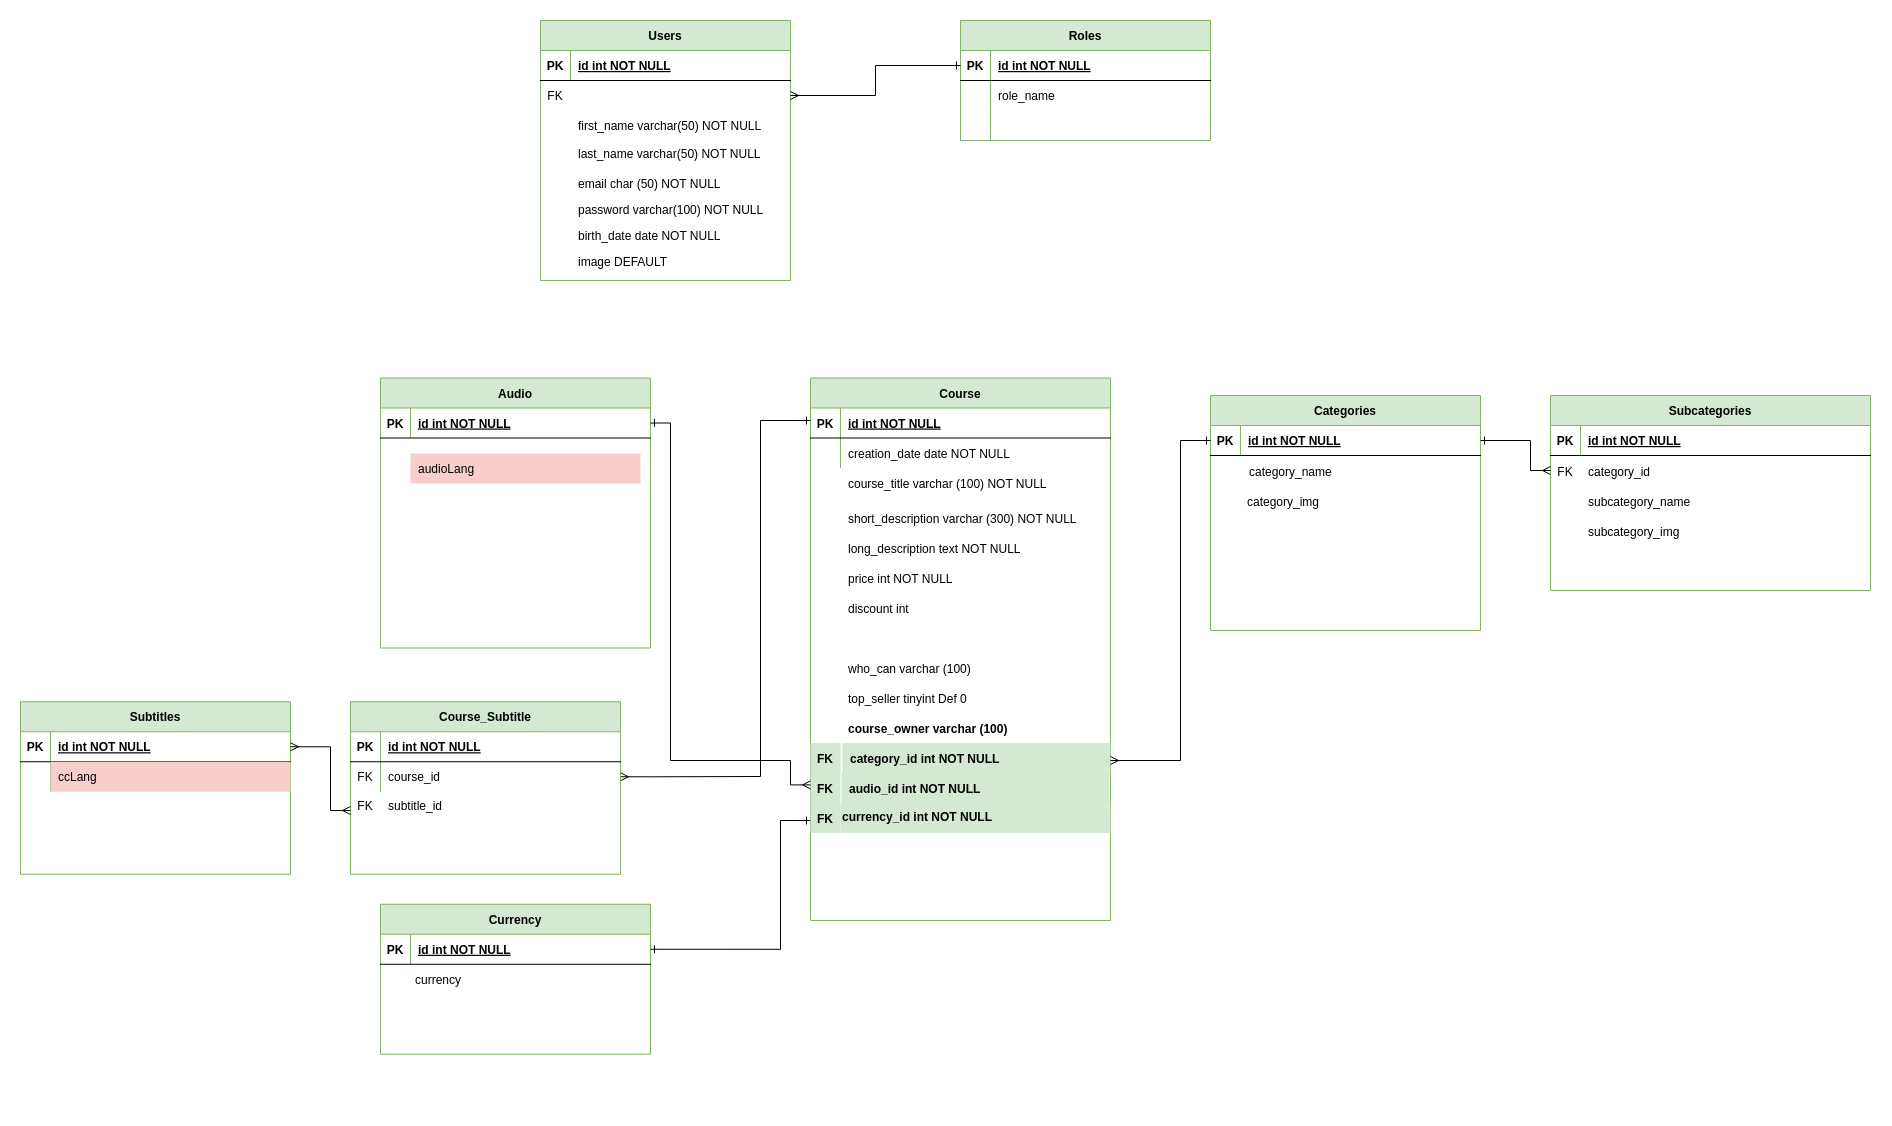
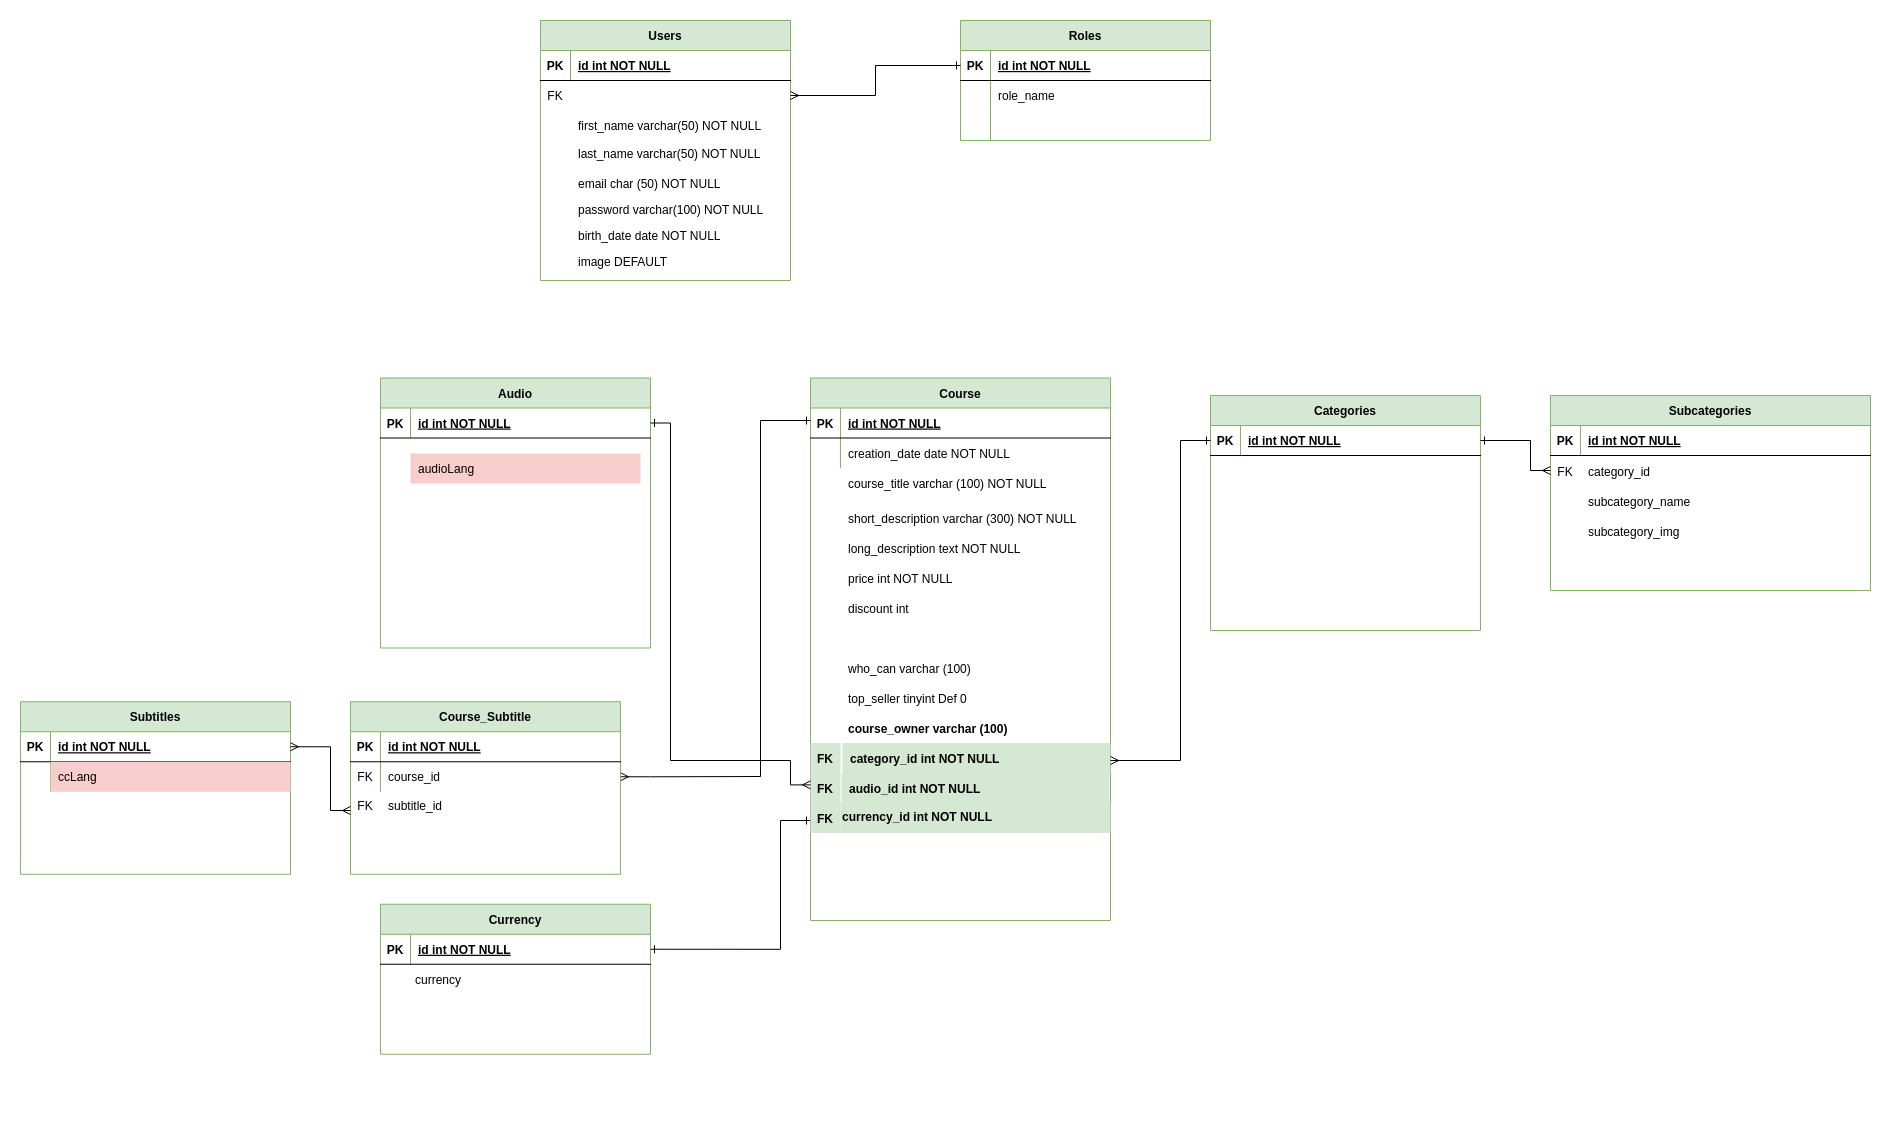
(1362, 472) -> none
(1360, 502) -> none
